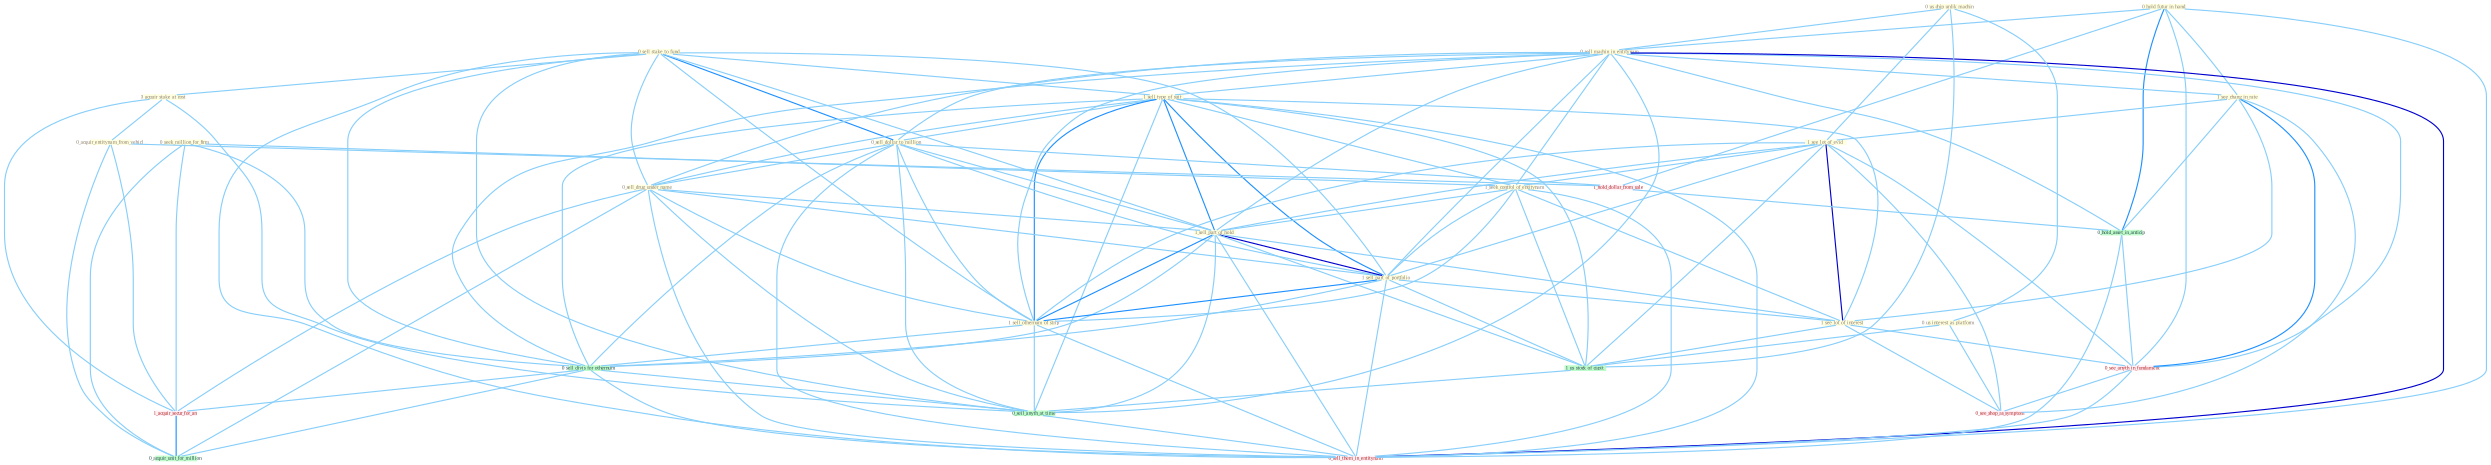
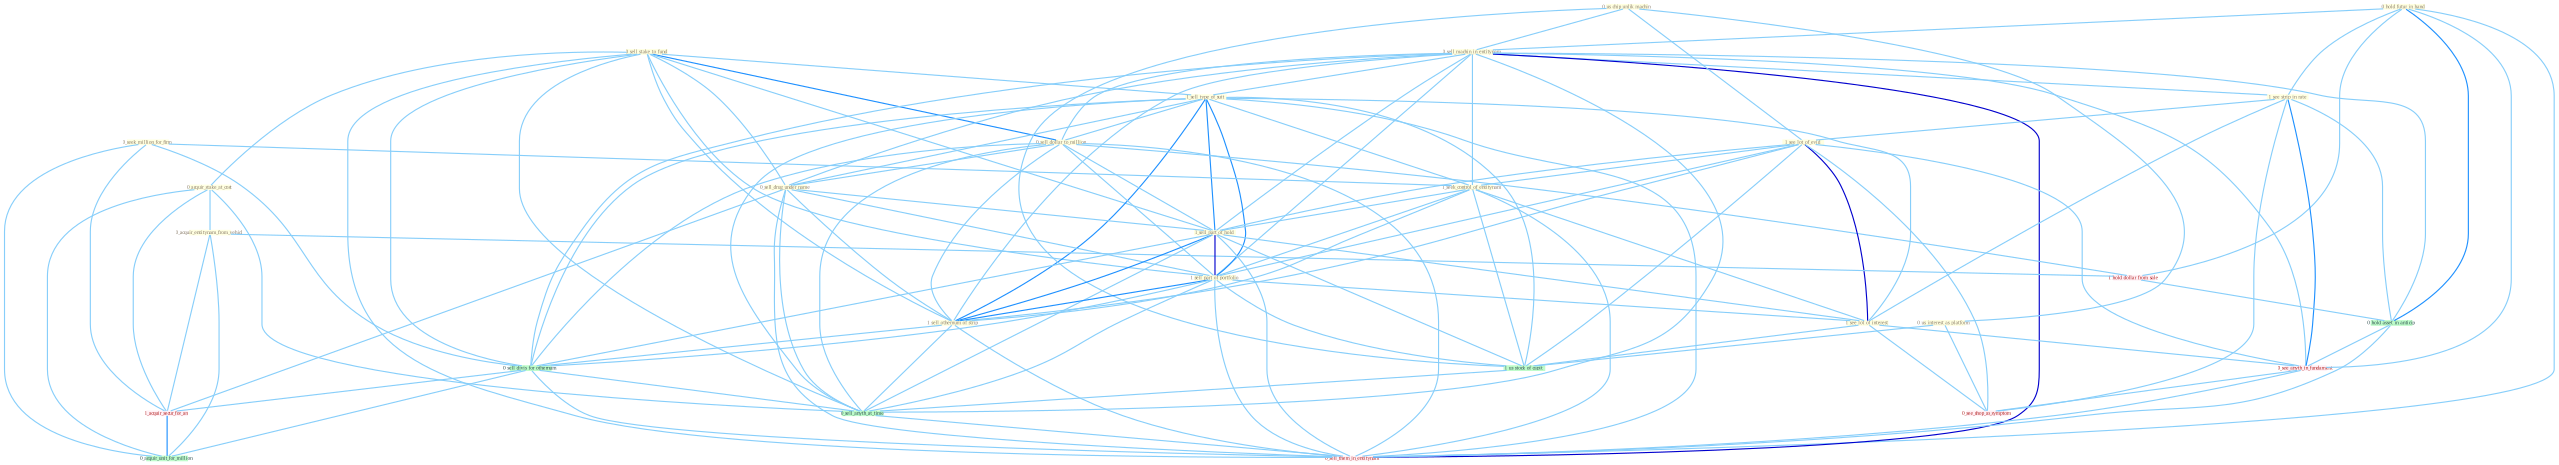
(2238, 97) -> (2288, 97)
(424, 316) -> (47, 307)
none -> (1047, 361)
